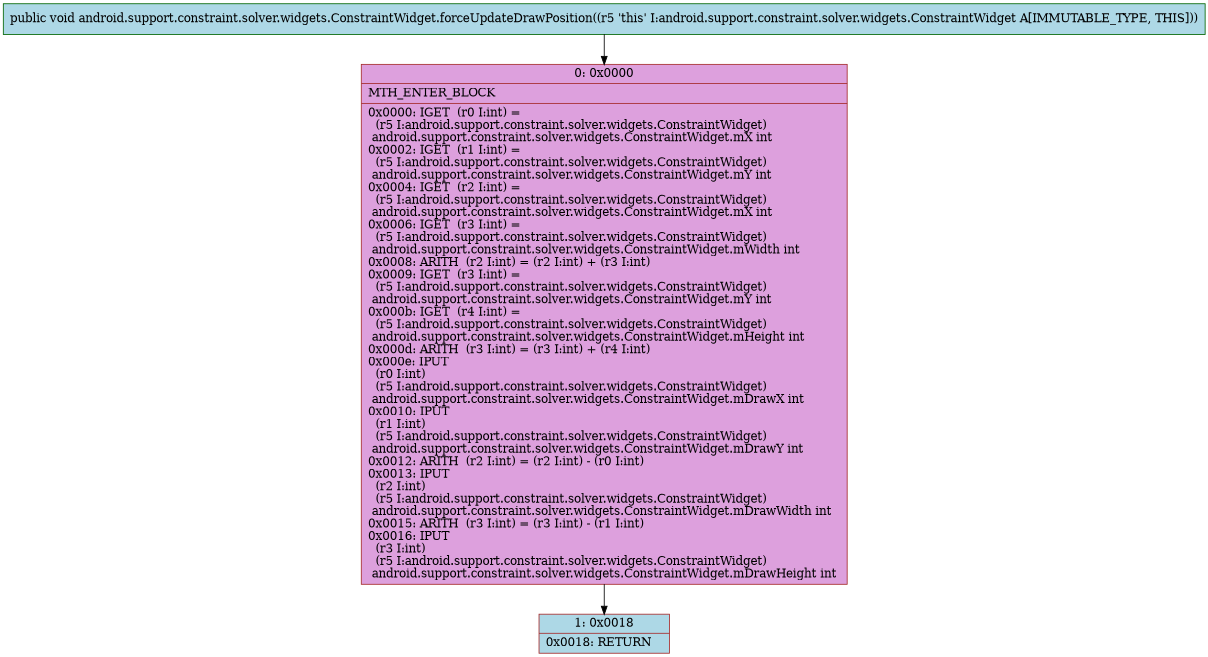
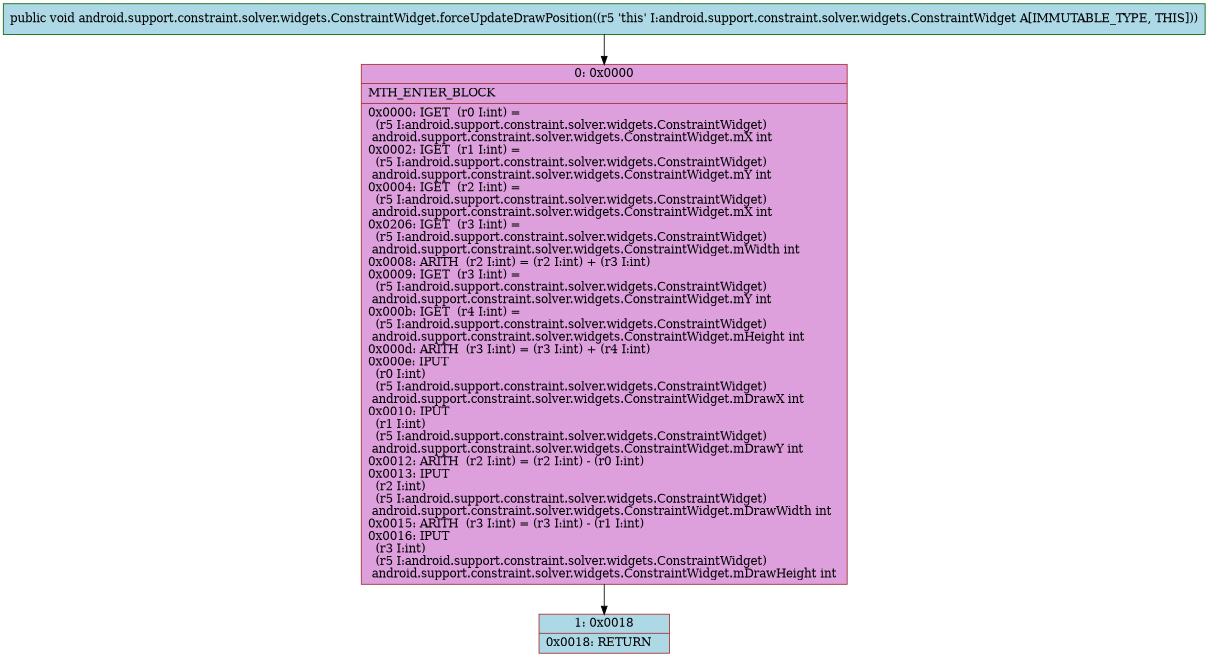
(446, 225) -> (446, 225)
